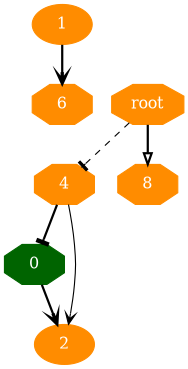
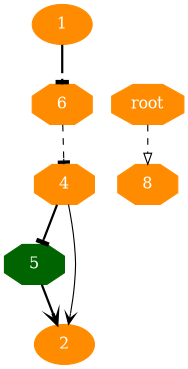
(62, 59) -> (62, 59)
(148, 139) -> (148, 139)
(108, 143) -> (63, 142)
(34, 264) -> (34, 264)
